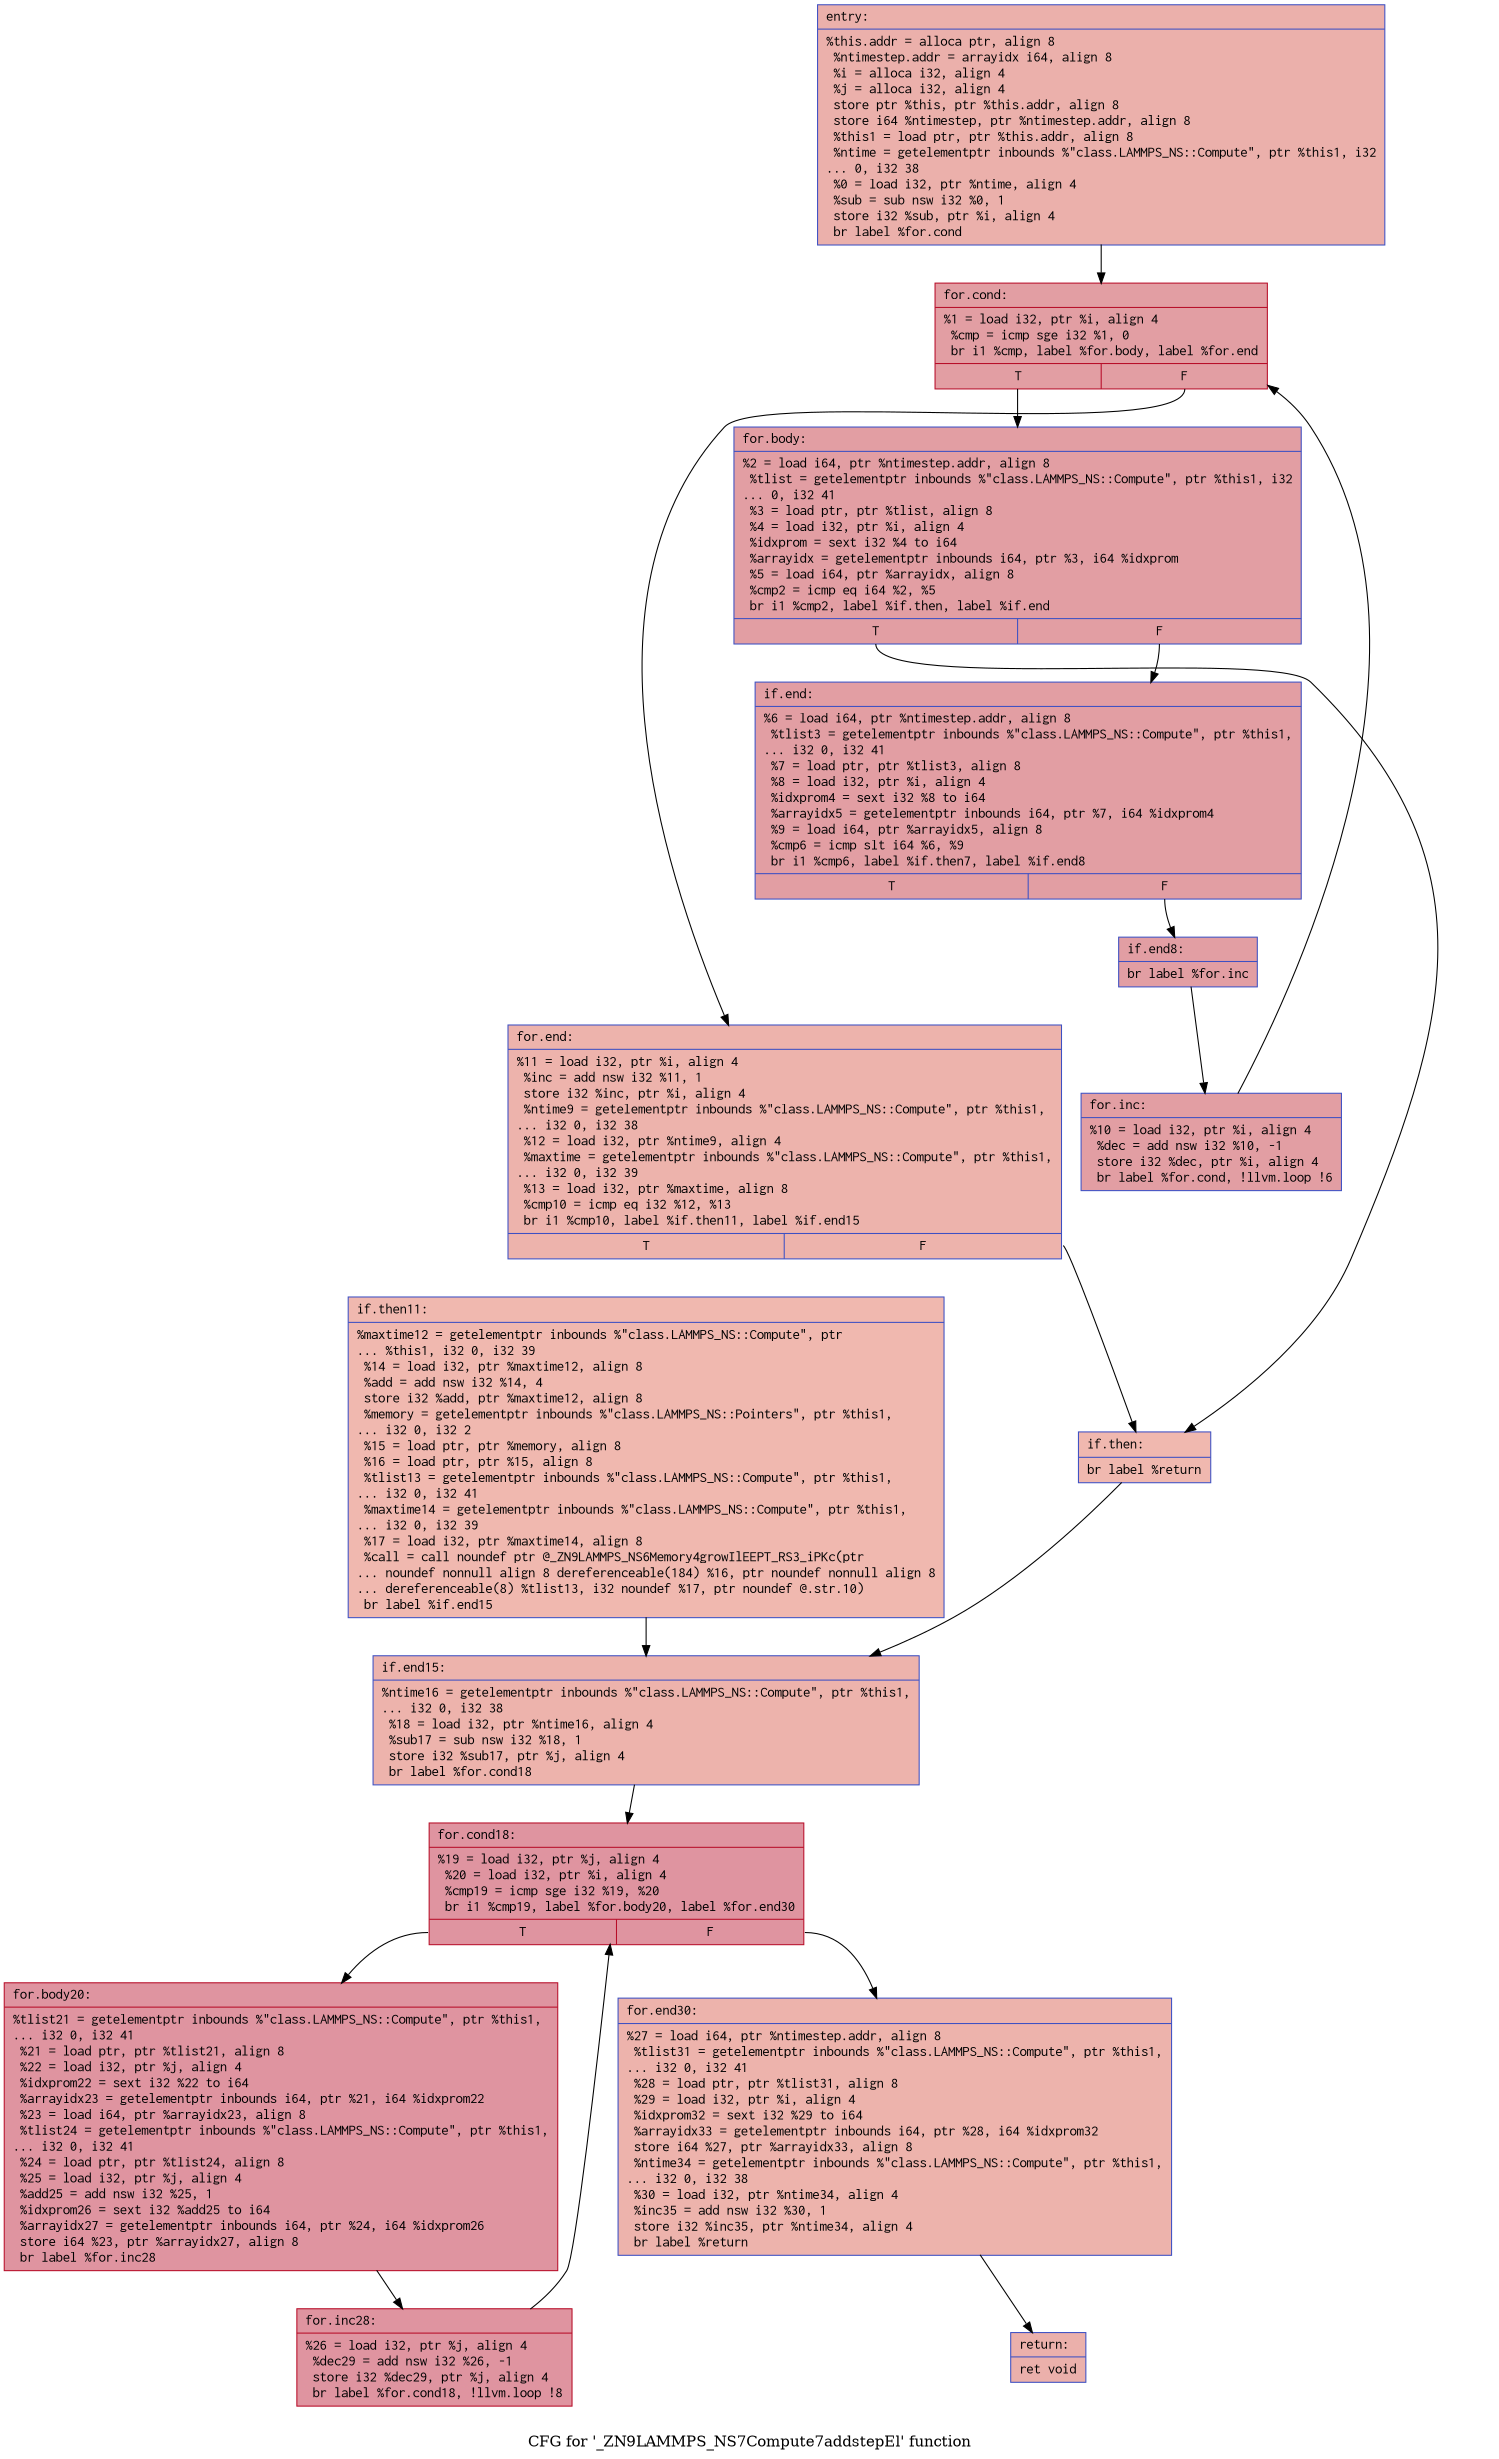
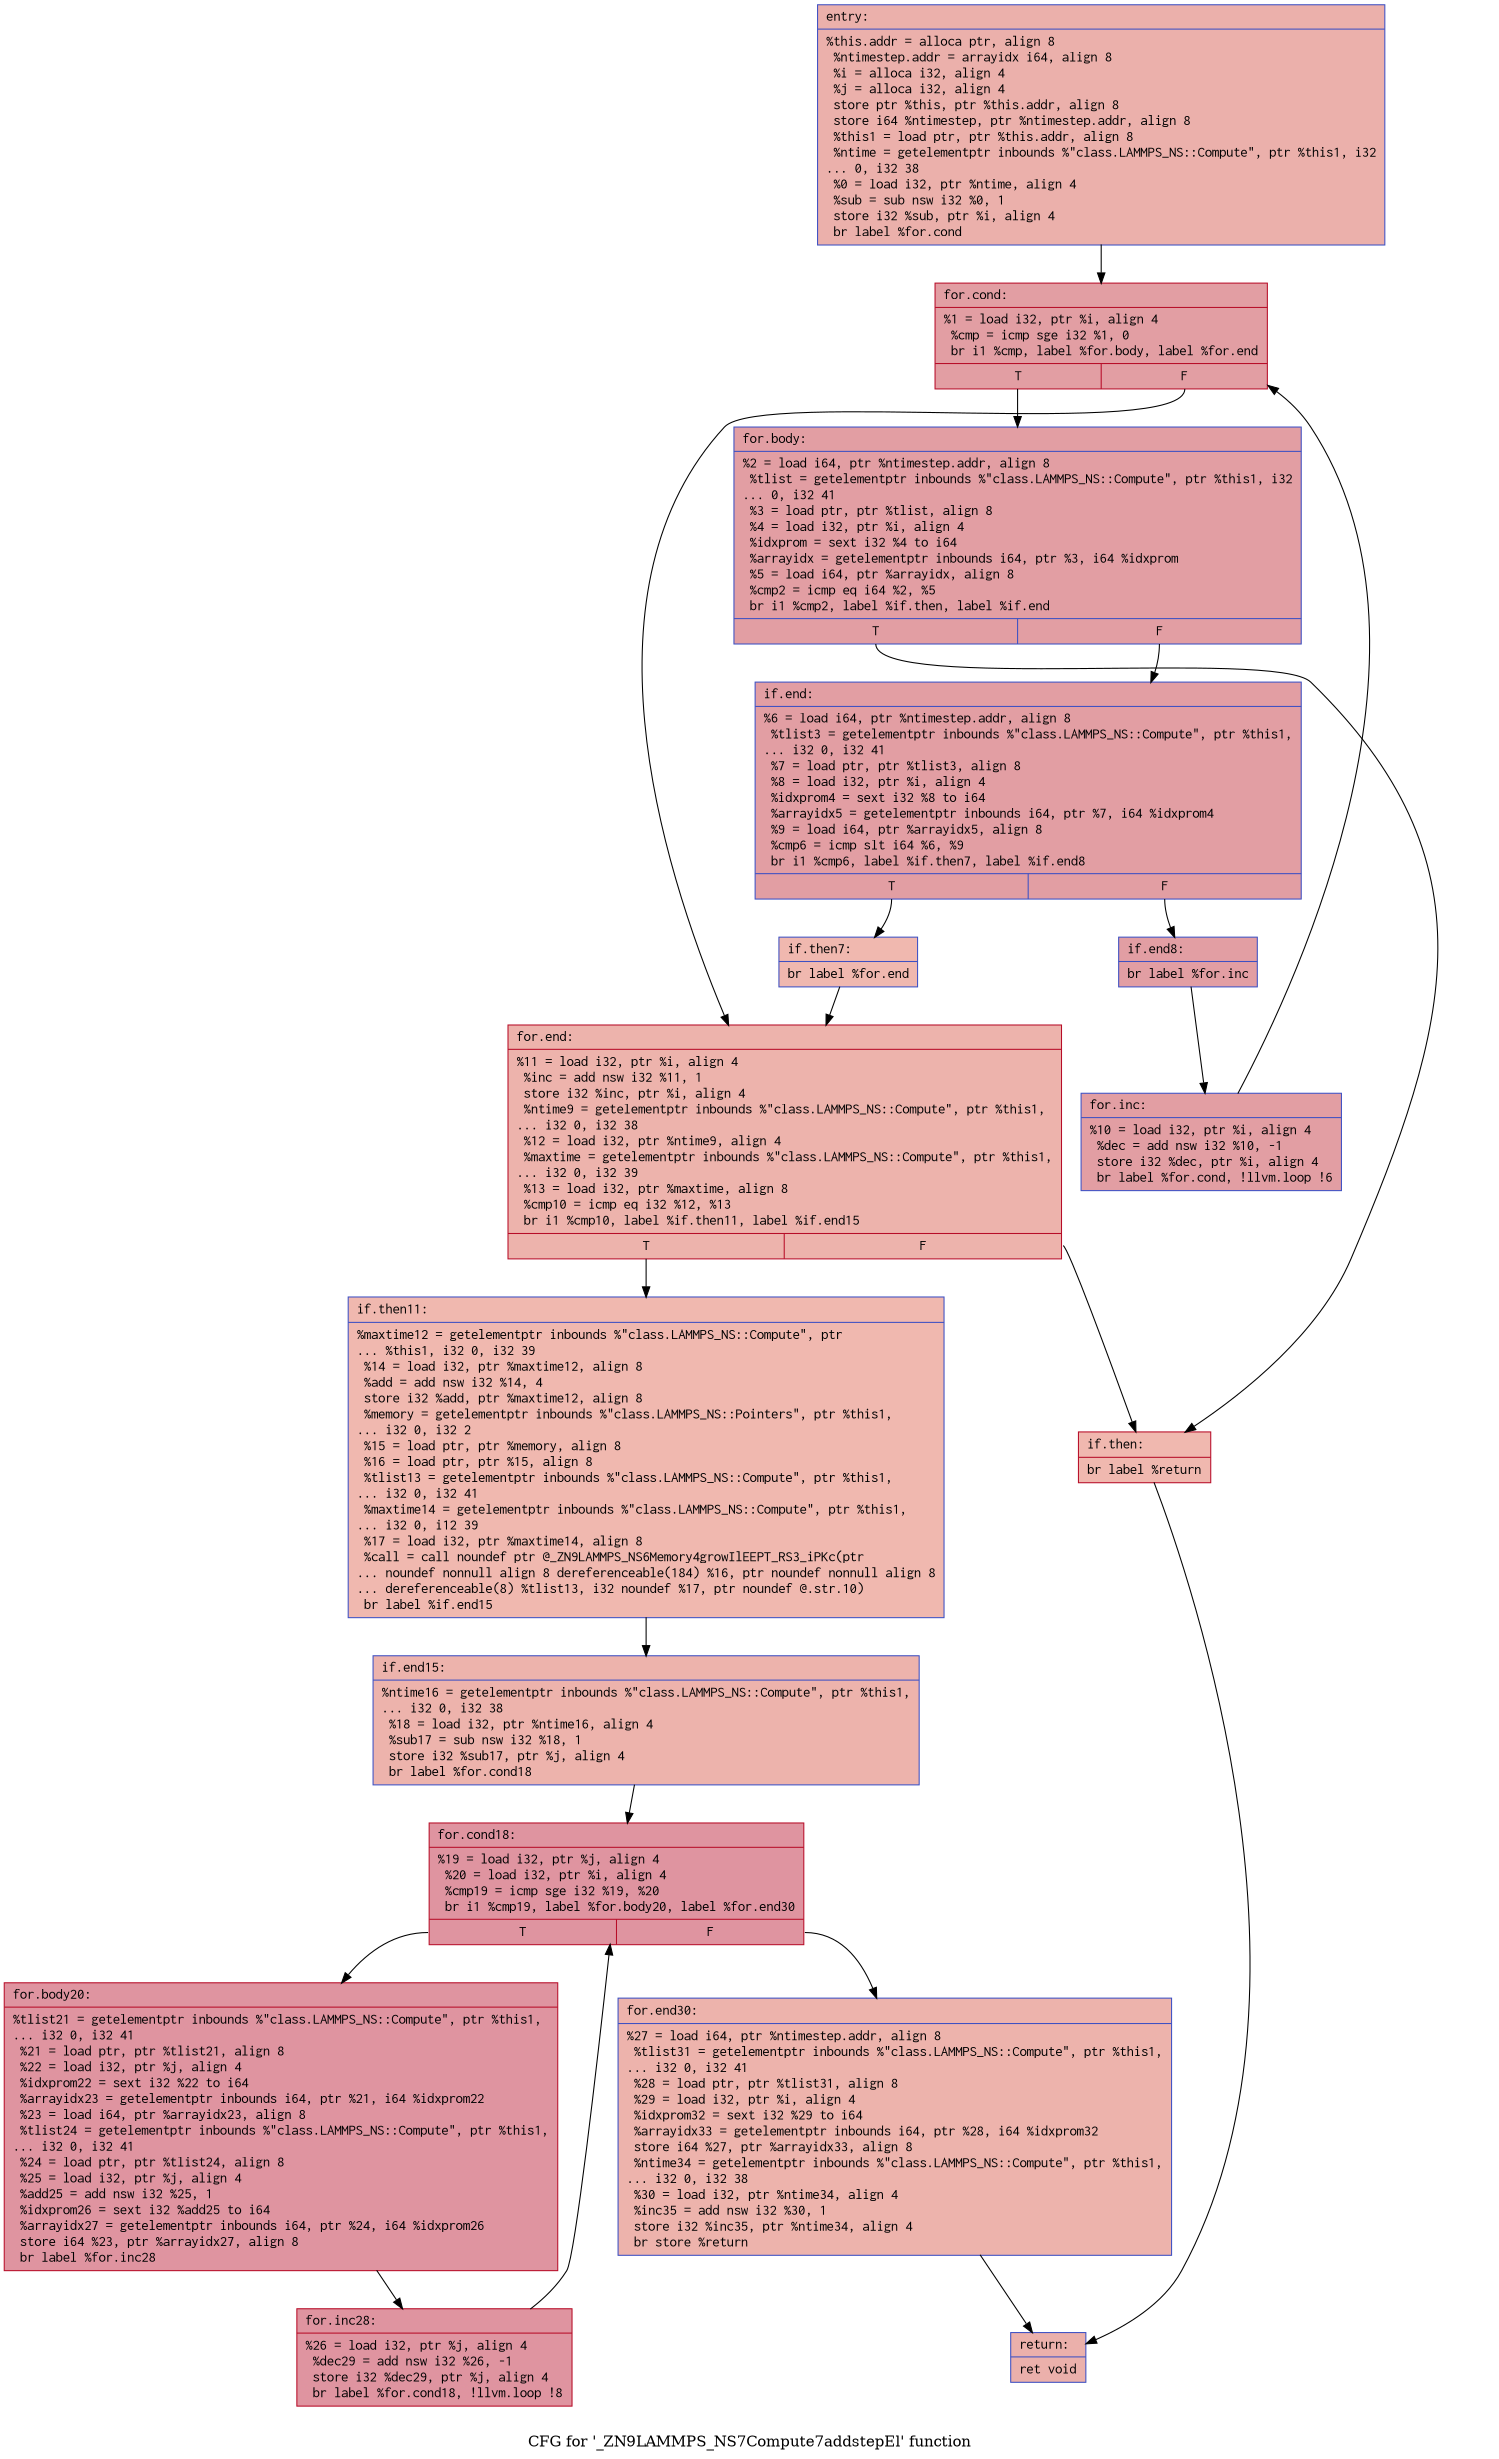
none -> (848, 962)
(785, 1142) -> (785, 1142)
none -> (646, 1273)
(1145, 1457) -> (1145, 1457)
(418, 1525) -> (418, 1525)
(1010, 1580) -> (1249, 1932)
(687, 2242) -> (687, 2242)
